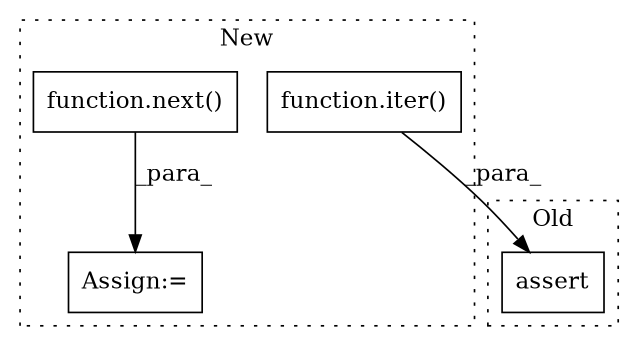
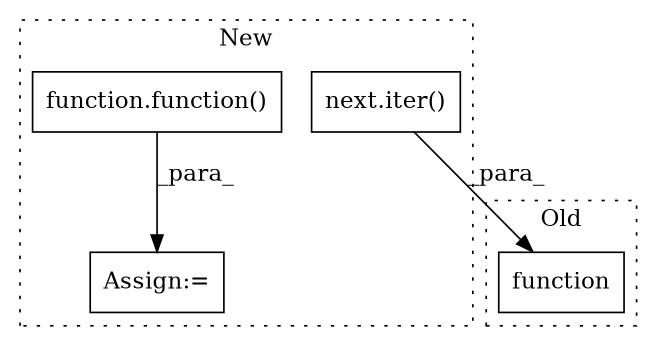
(135, 102) -> (157, 102)
(364, 102) -> (386, 102)
(553, 282) -> (561, 282)
